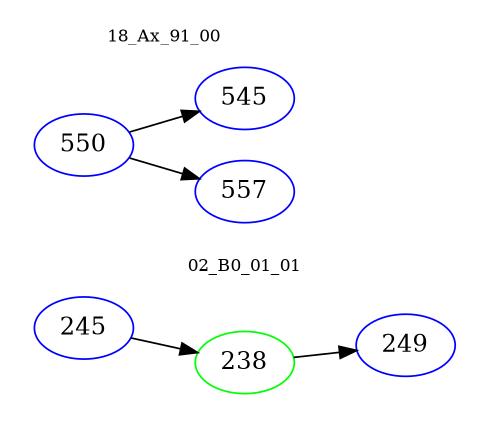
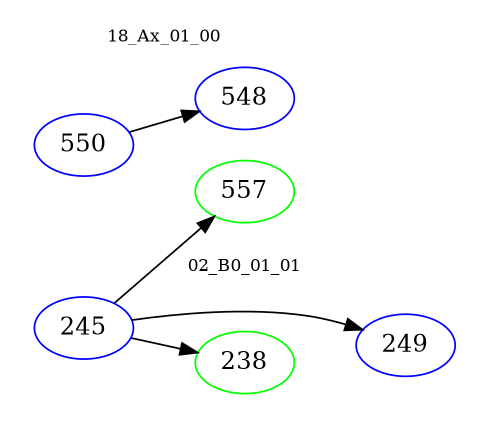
(164, 37) -> (164, 37)
(245, 98) -> (245, 98)
(156, 166) -> (158, 266)
(245, 192) -> (245, 192)
(317, 355) -> (239, 312)
